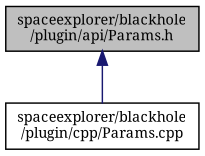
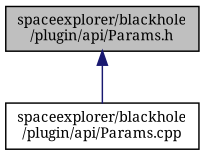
(102, 126) -> (102, 126)
